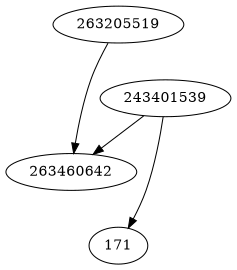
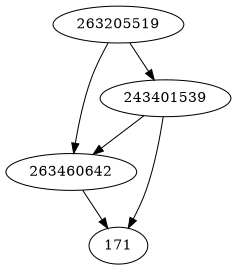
none -> (139, 57)
none -> (92, 205)
